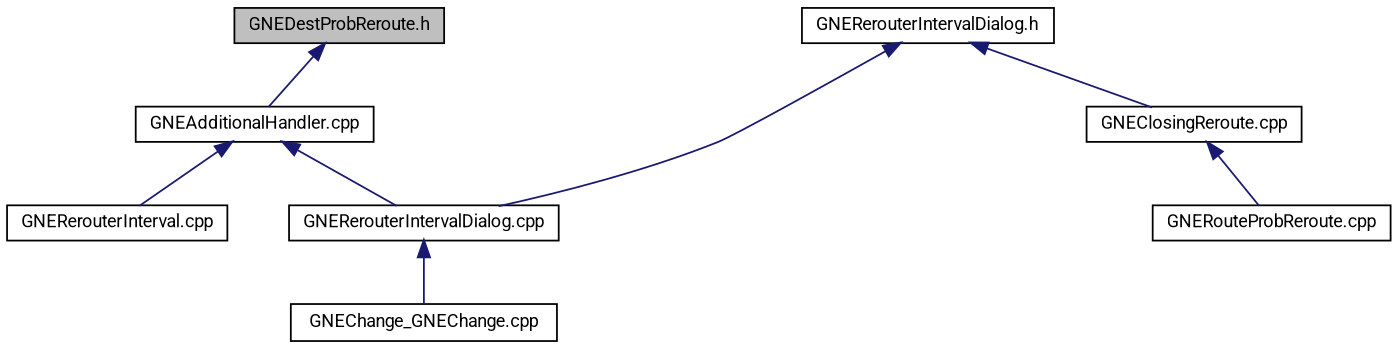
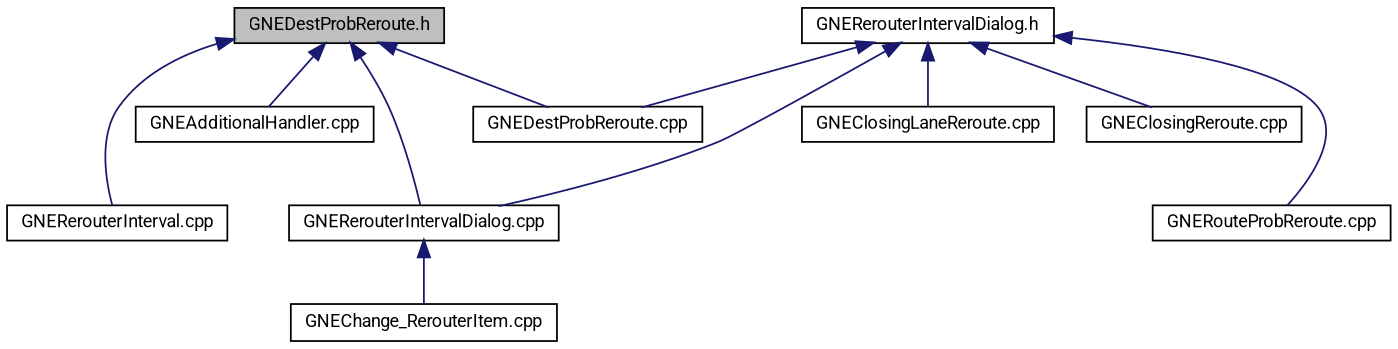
none -> (588, 124)
none -> (928, 124)
(347, 178) -> (398, 129)
(179, 179) -> (124, 100)
(1239, 181) -> (1254, 72)
(424, 323) -> (424, 323)
